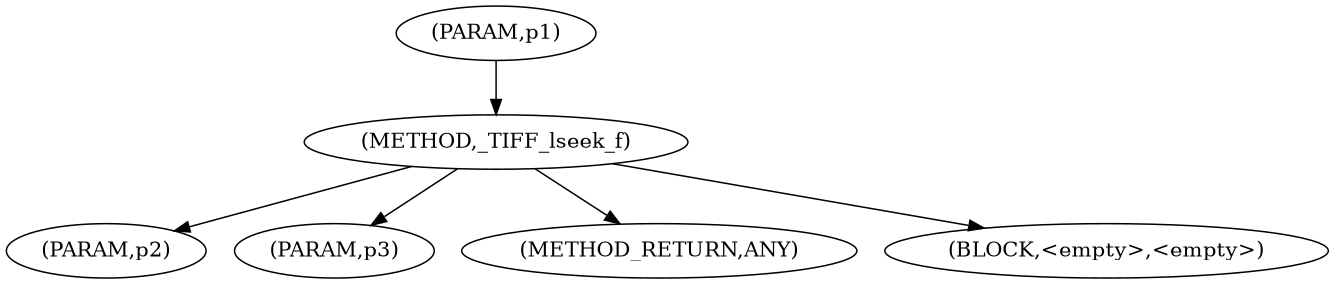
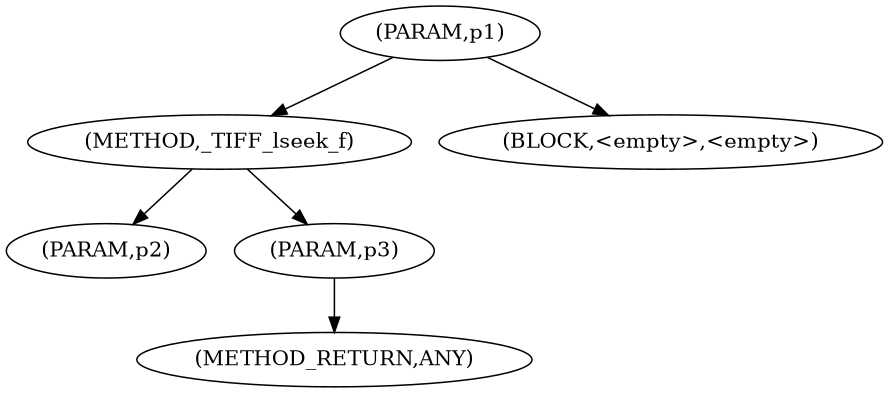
(571, 192) -> (334, 298)
(790, 195) -> (541, 83)
